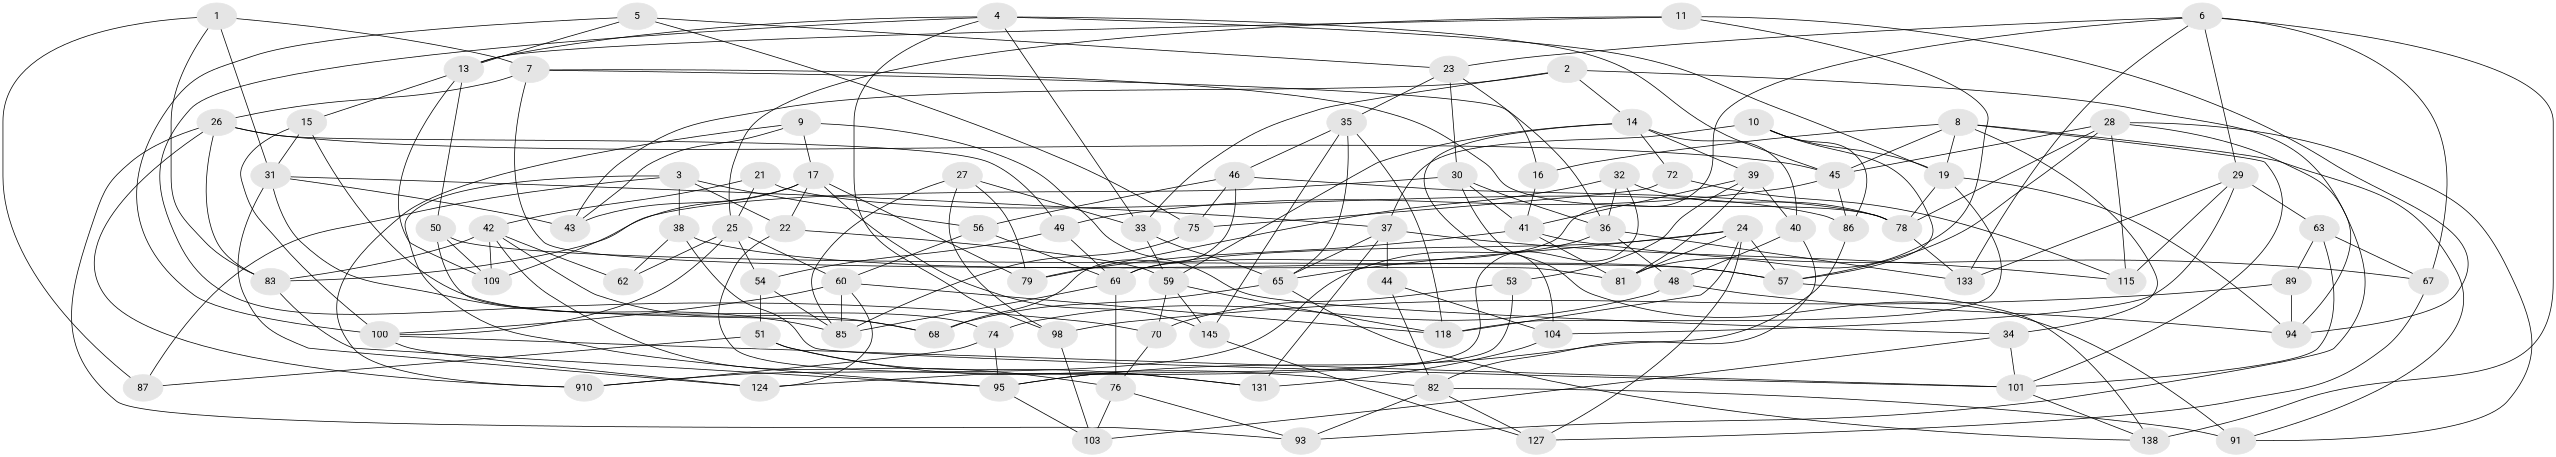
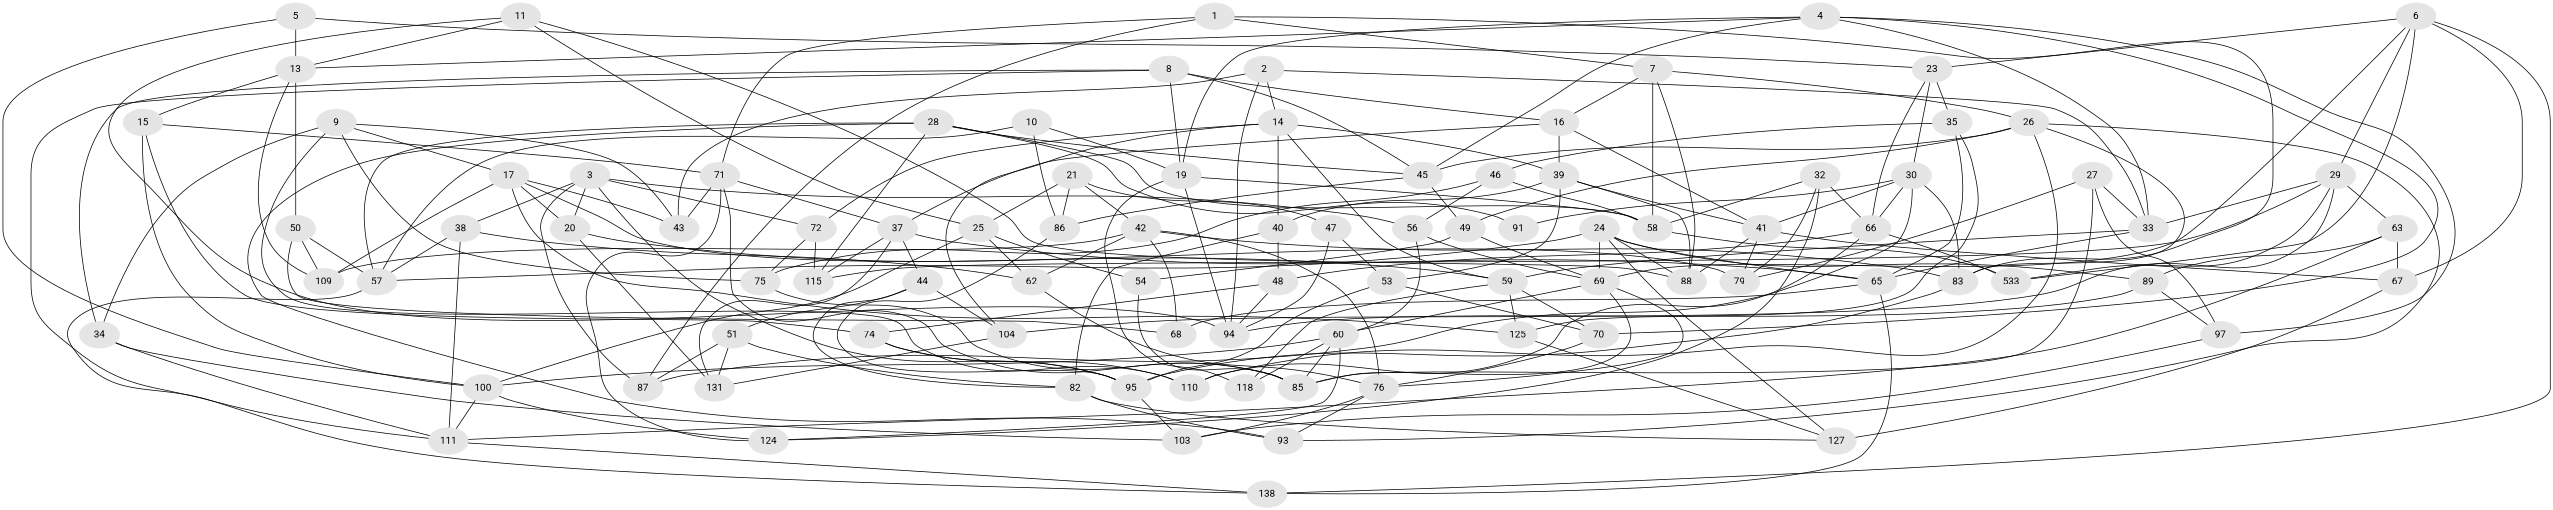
(923, 106) -> (515, 263)
(1557, 141) -> (1219, 145)
none -> (1559, 146)
(271, 176) -> (720, 176)
(2376, 194) -> none
none -> (2242, 202)
none -> (708, 203)
(1416, 220) -> none
(785, 229) -> (570, 229)
none -> (1331, 229)
(1606, 229) -> (1871, 229)
(1902, 229) -> (1653, 229)
(769, 247) -> (1469, 308)
(1078, 276) -> none
(1621, 282) -> (1687, 282)
(1965, 282) -> (2011, 282)
(760, 308) -> (827, 308)
(1614, 308) -> (1871, 265)
(1058, 335) -> (2221, 335)
(1210, 335) -> (1518, 335)
none -> (1411, 340)
none -> (1140, 344)
(584, 388) -> (1190, 388)
(2016, 388) -> (448, 441)
(1837, 399) -> none
